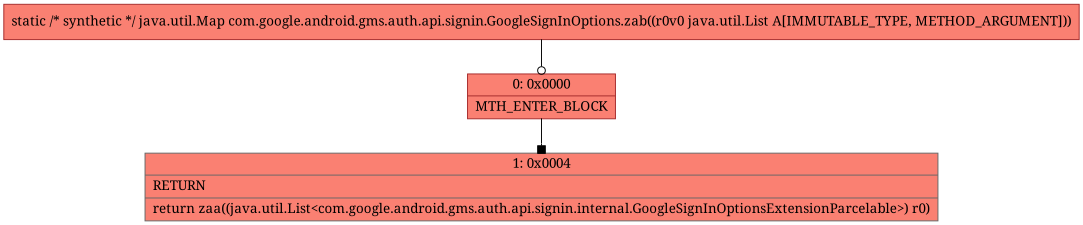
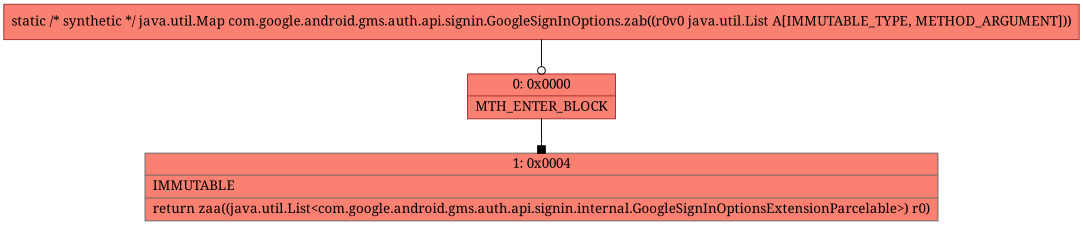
(179, 186) -> (194, 186)
